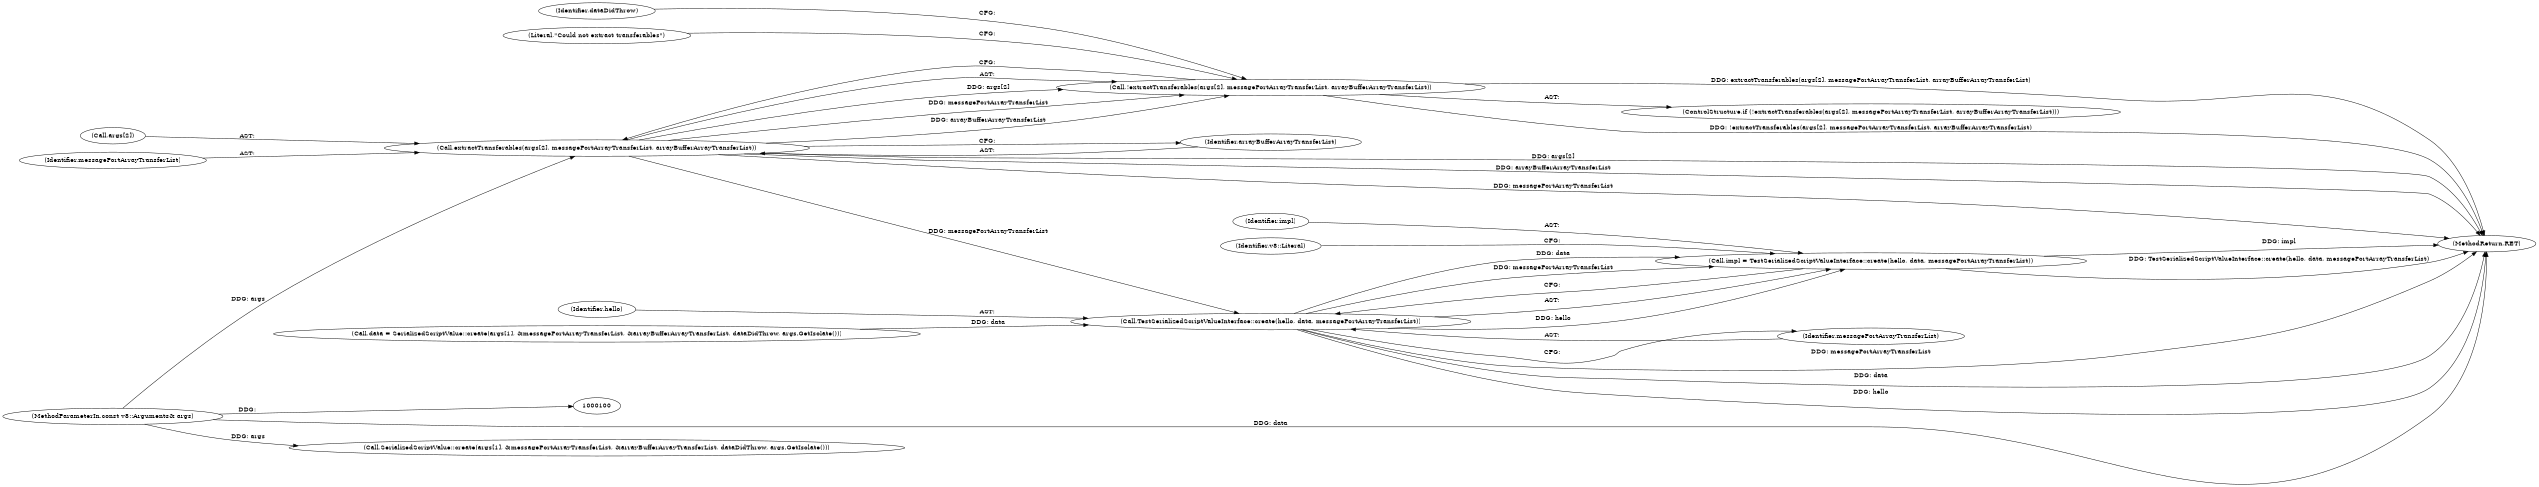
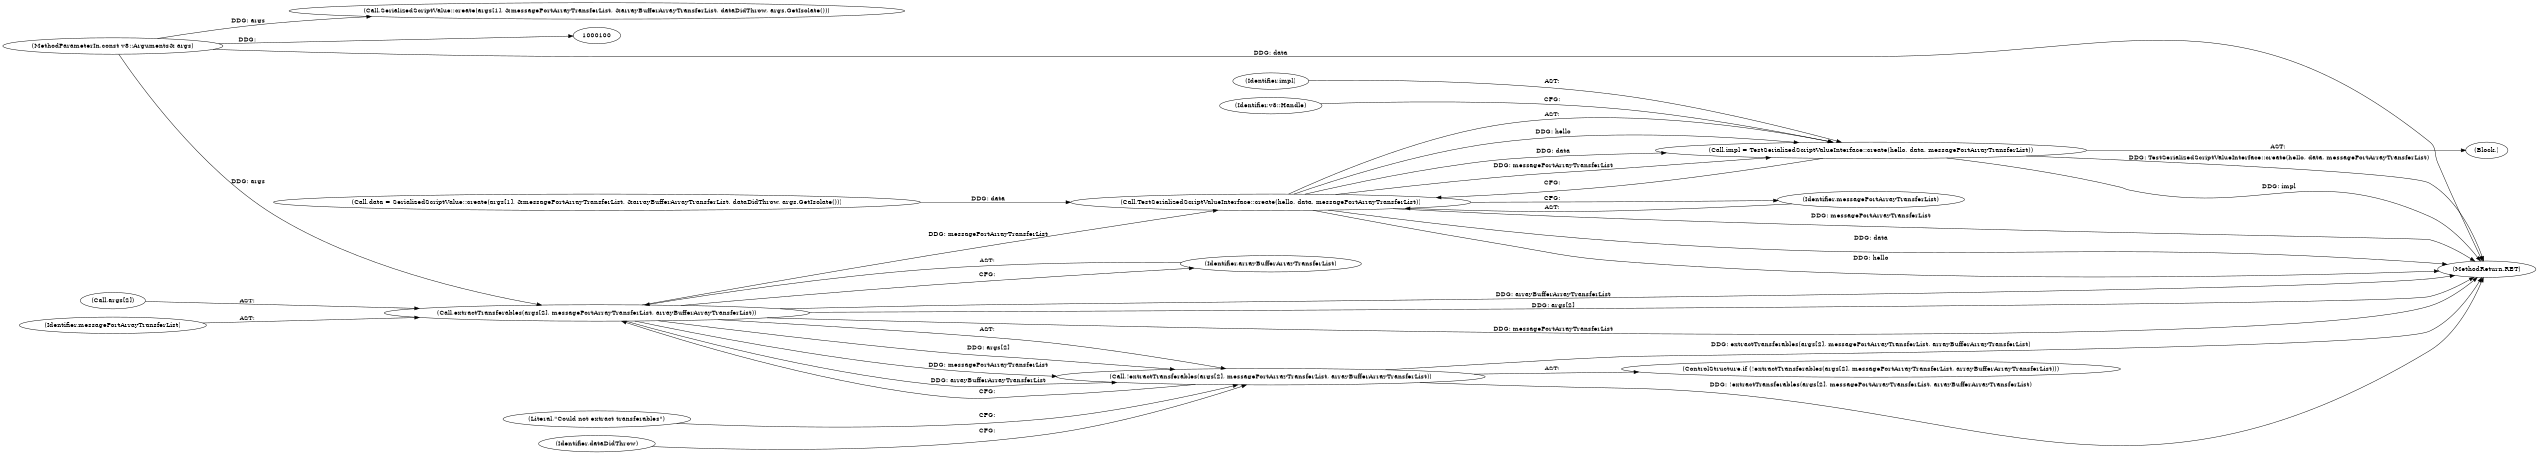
none -> (2487, 150)
(1271, 246) -> (1271, 106)
(597, 309) -> none
